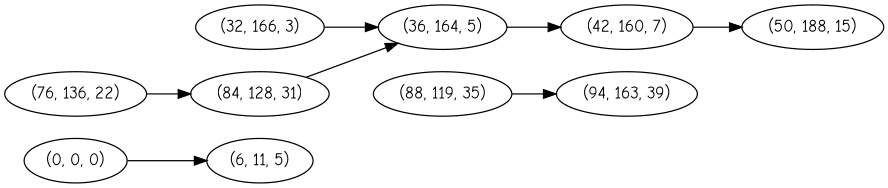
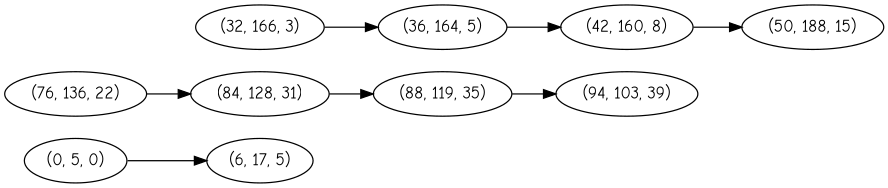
(627, 27) -> (627, 27)
(346, 62) -> (345, 94)
(627, 94) -> (627, 94)
(76, 161) -> (76, 161)
(260, 161) -> (260, 161)
